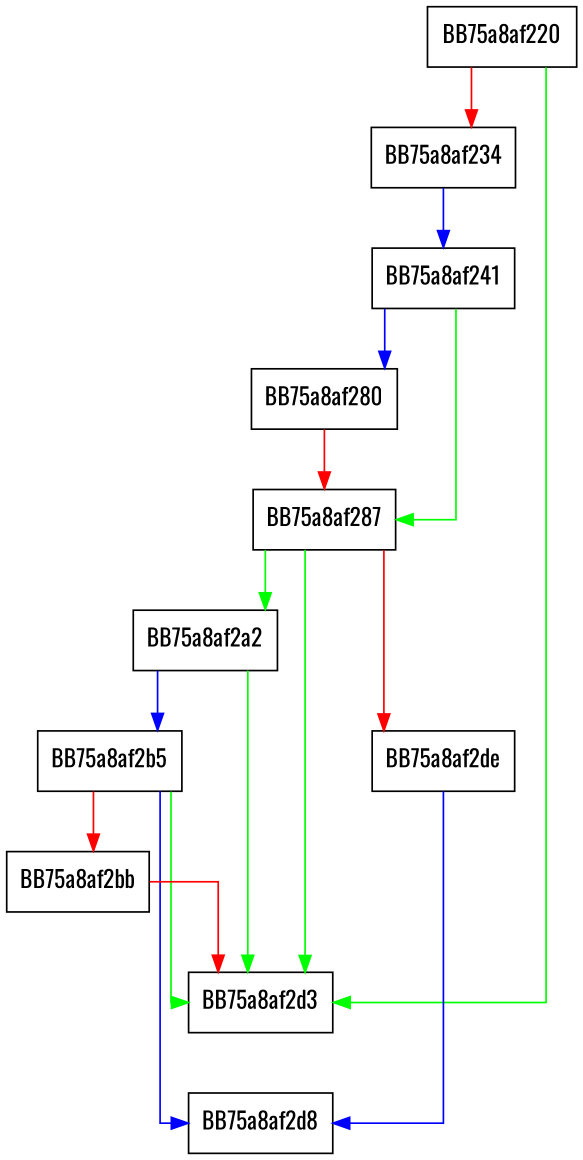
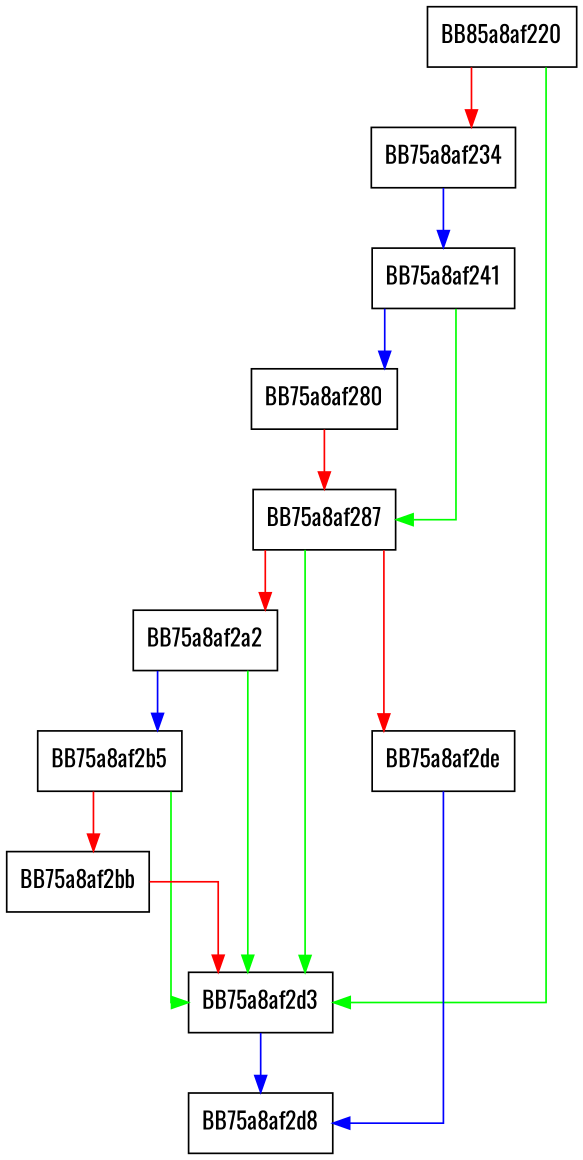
(502, 37) -> (502, 37)
(265, 571) -> (265, 571)
(160, 963) -> (261, 1054)
